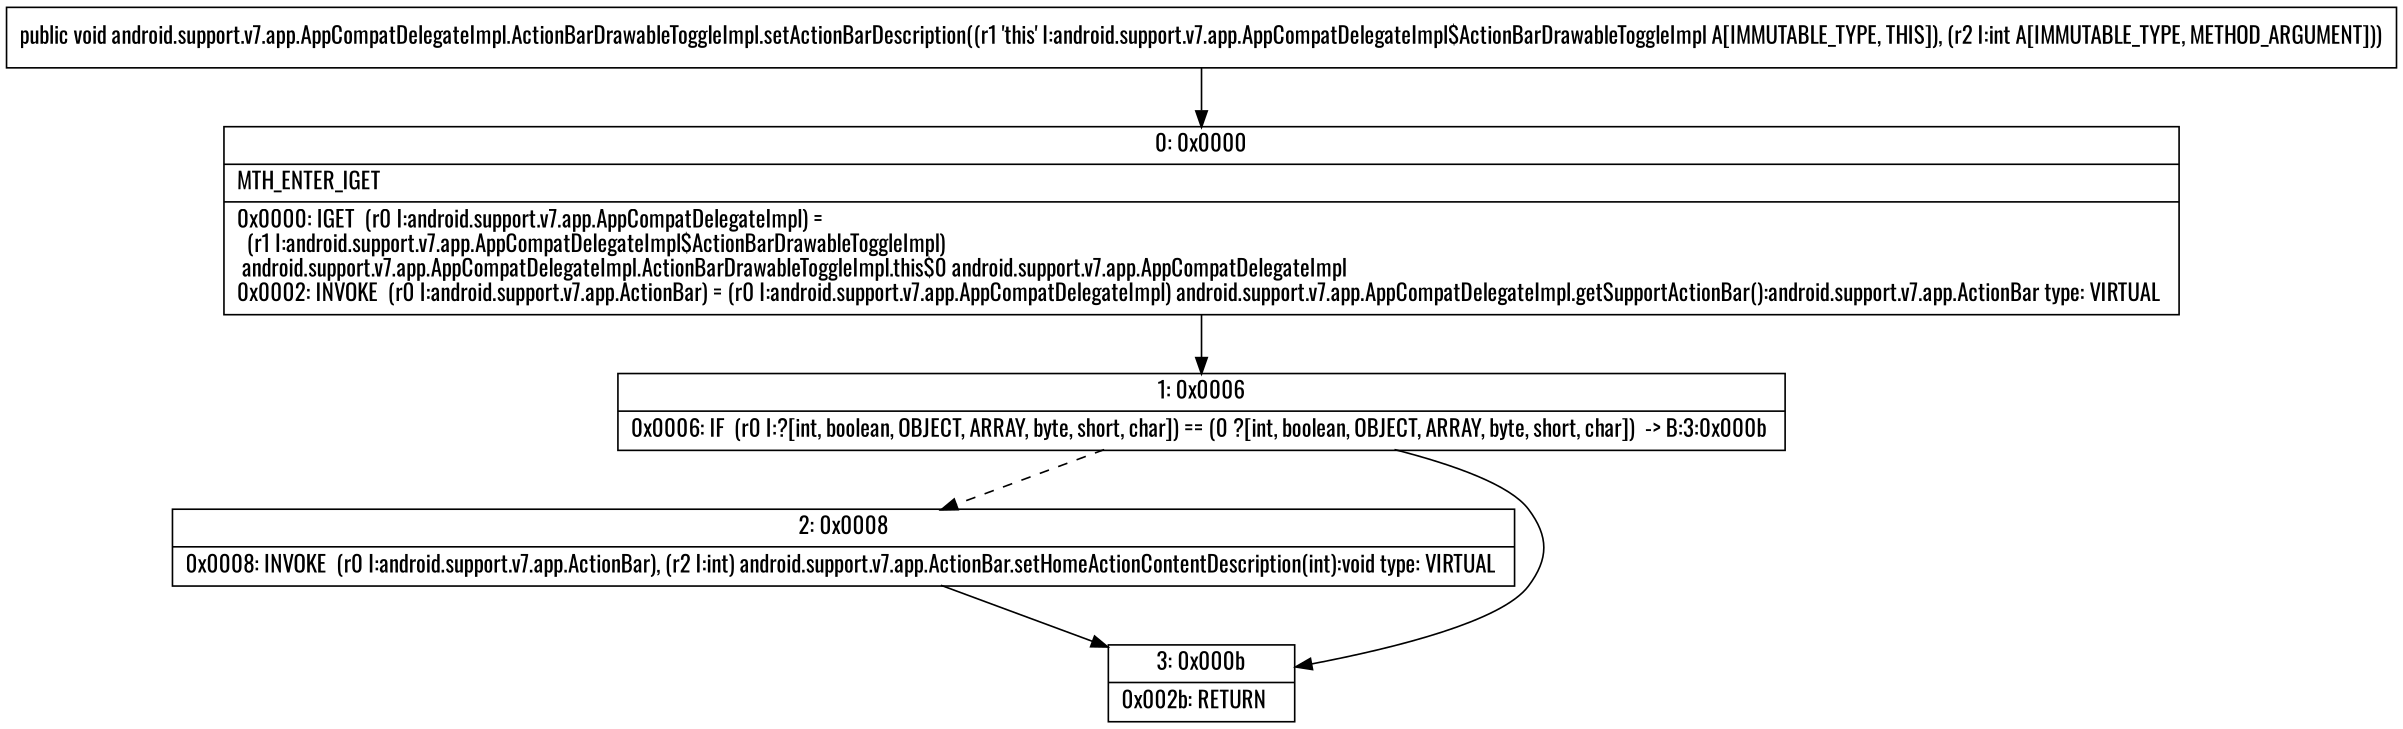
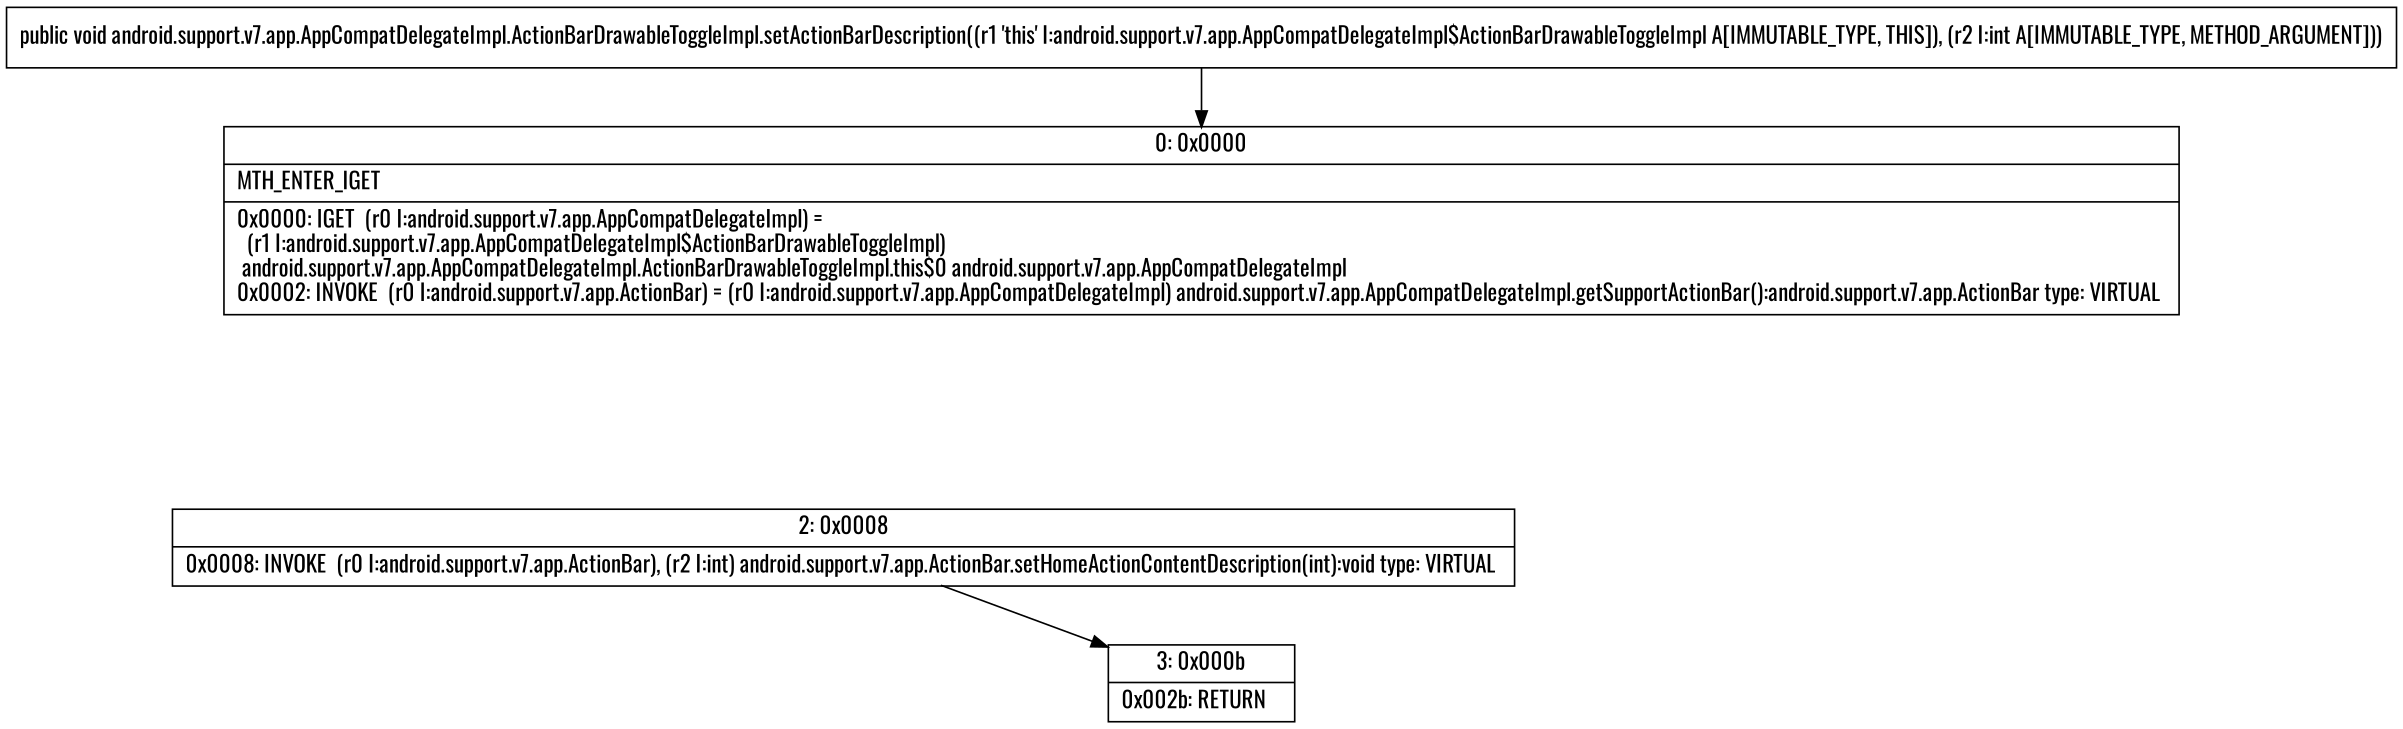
(1202, 412) -> none
